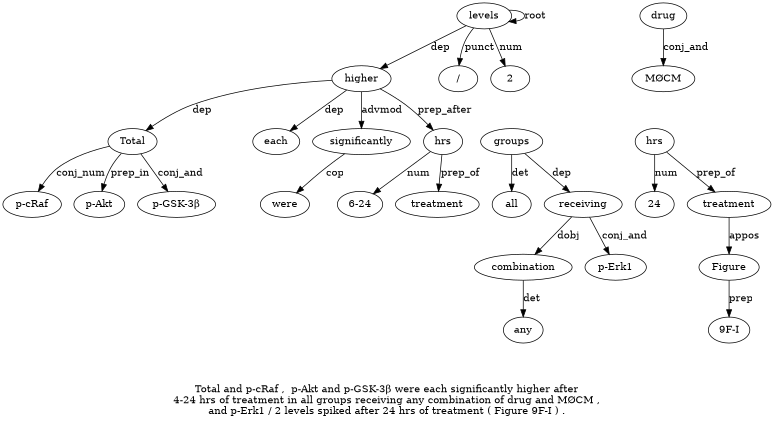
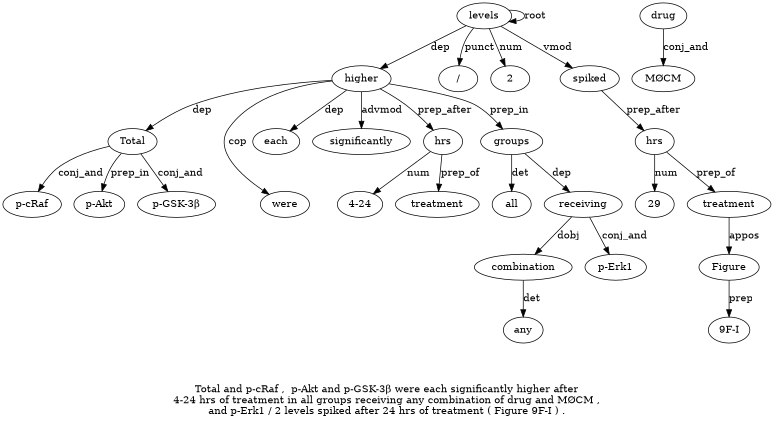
none -> (590, 79)
none -> (447, 95)
(323, 170) -> (242, 114)
(81, 173) -> (81, 173)
(360, 204) -> (360, 204)
(655, 204) -> (655, 204)
